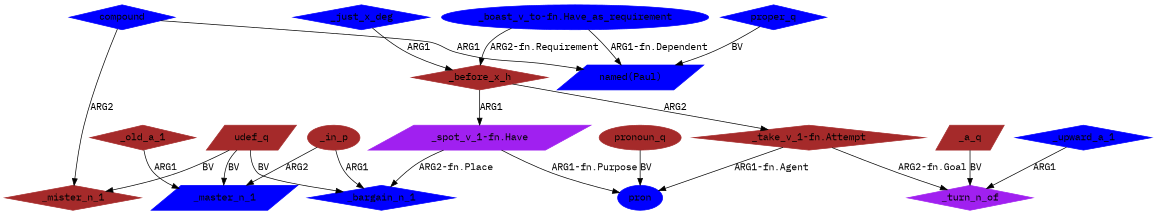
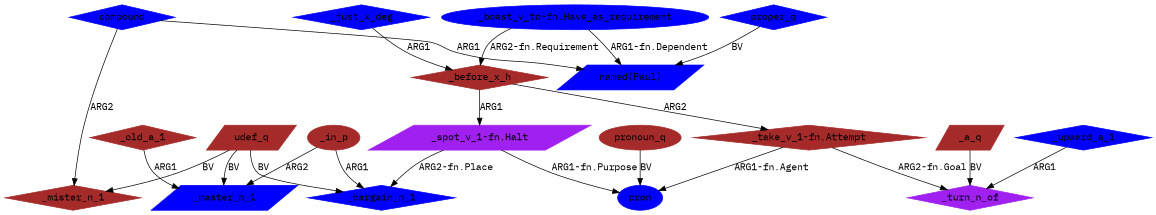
(480, 138) -> (480, 138)
